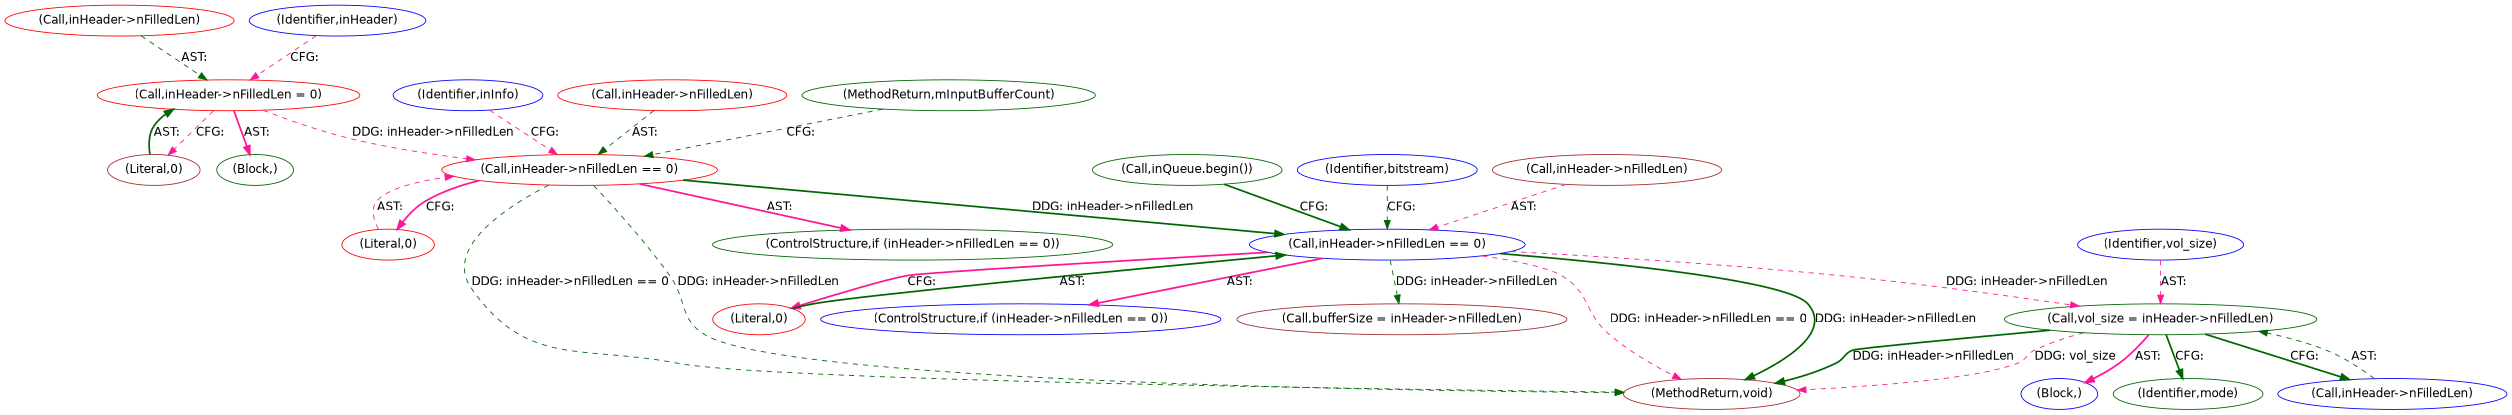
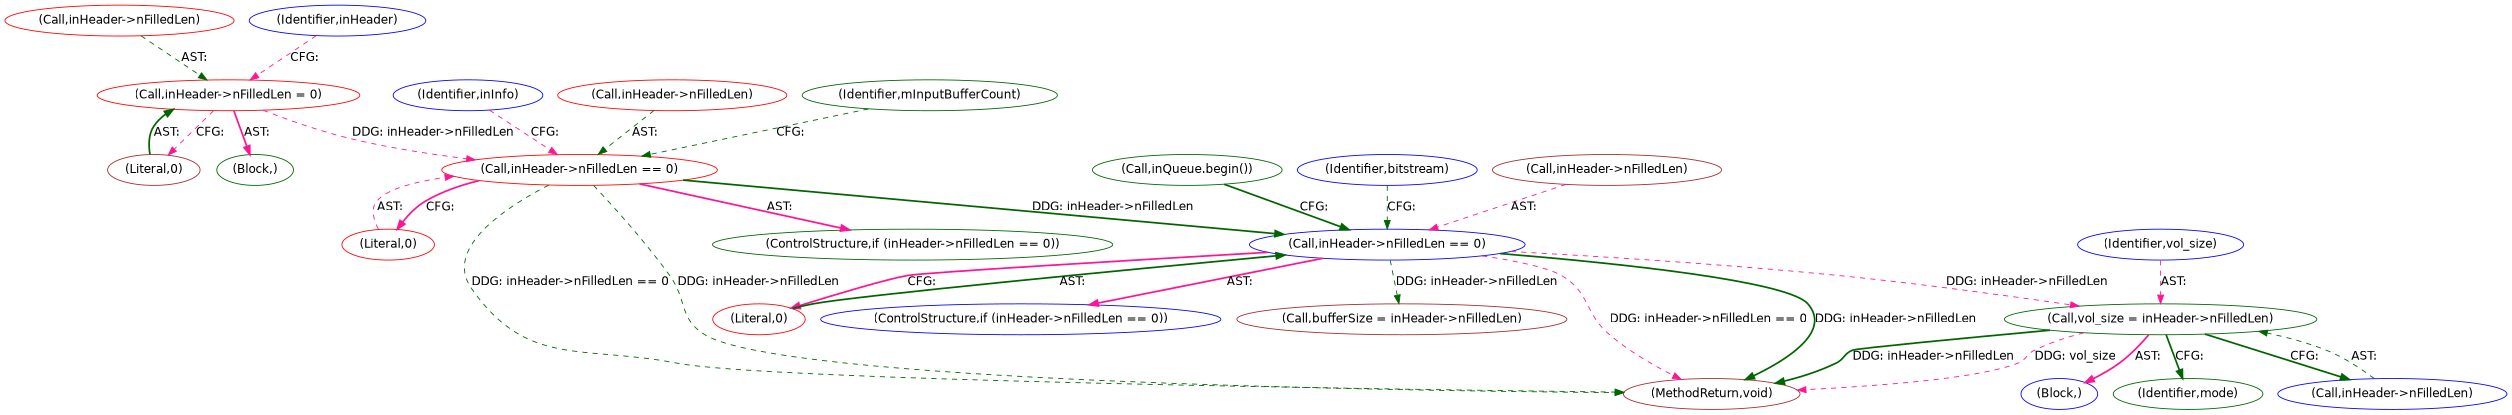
(949, 95) -> (930, 95)
